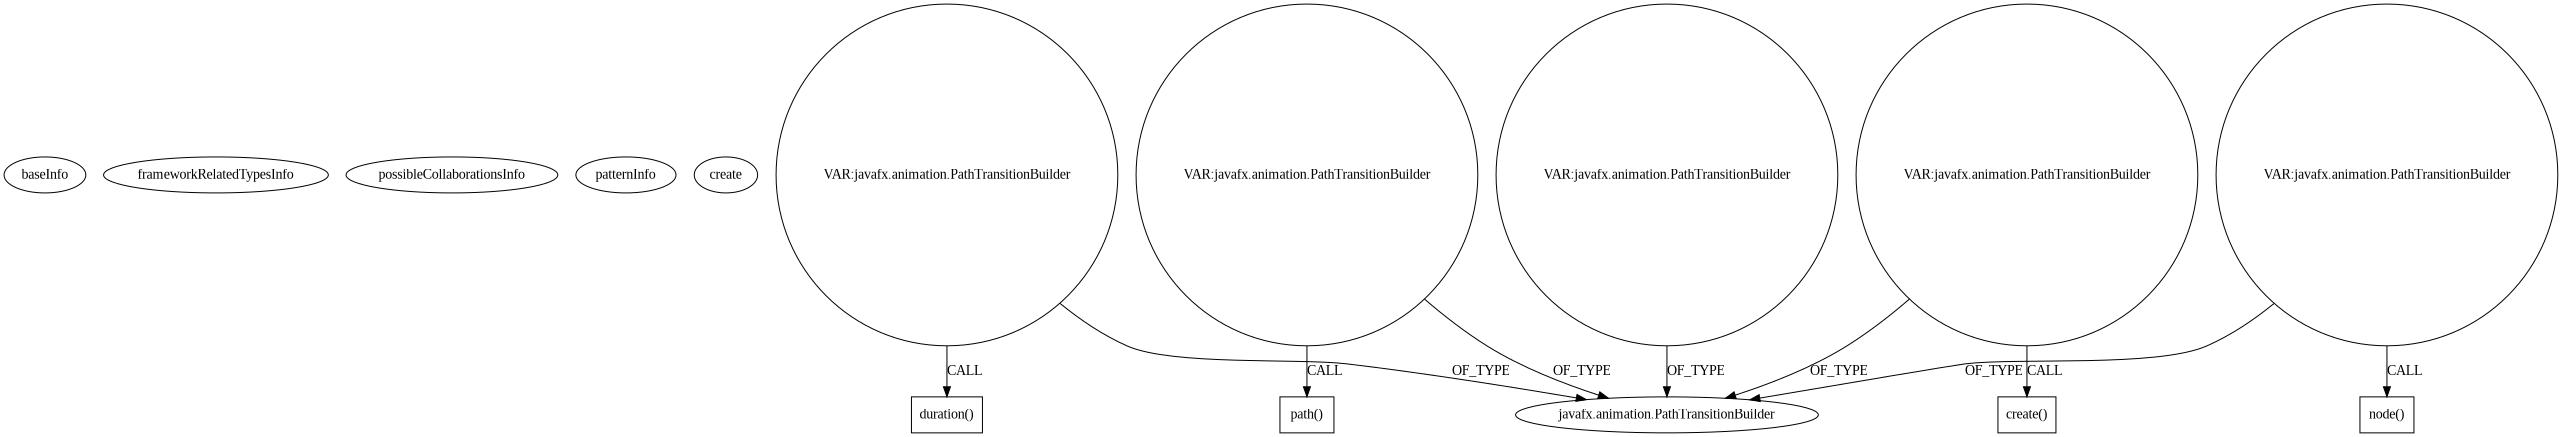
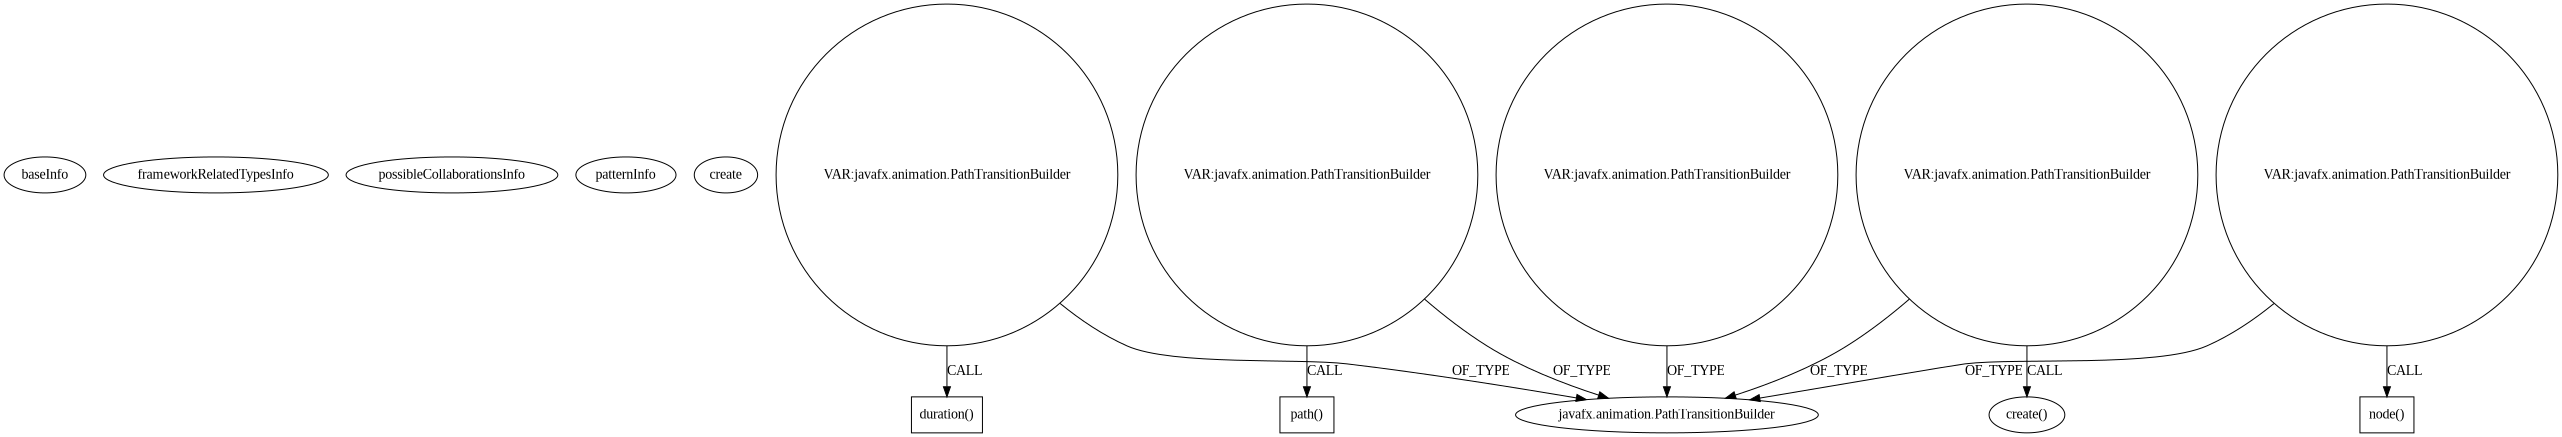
(2027, 415) -> (2027, 415)
